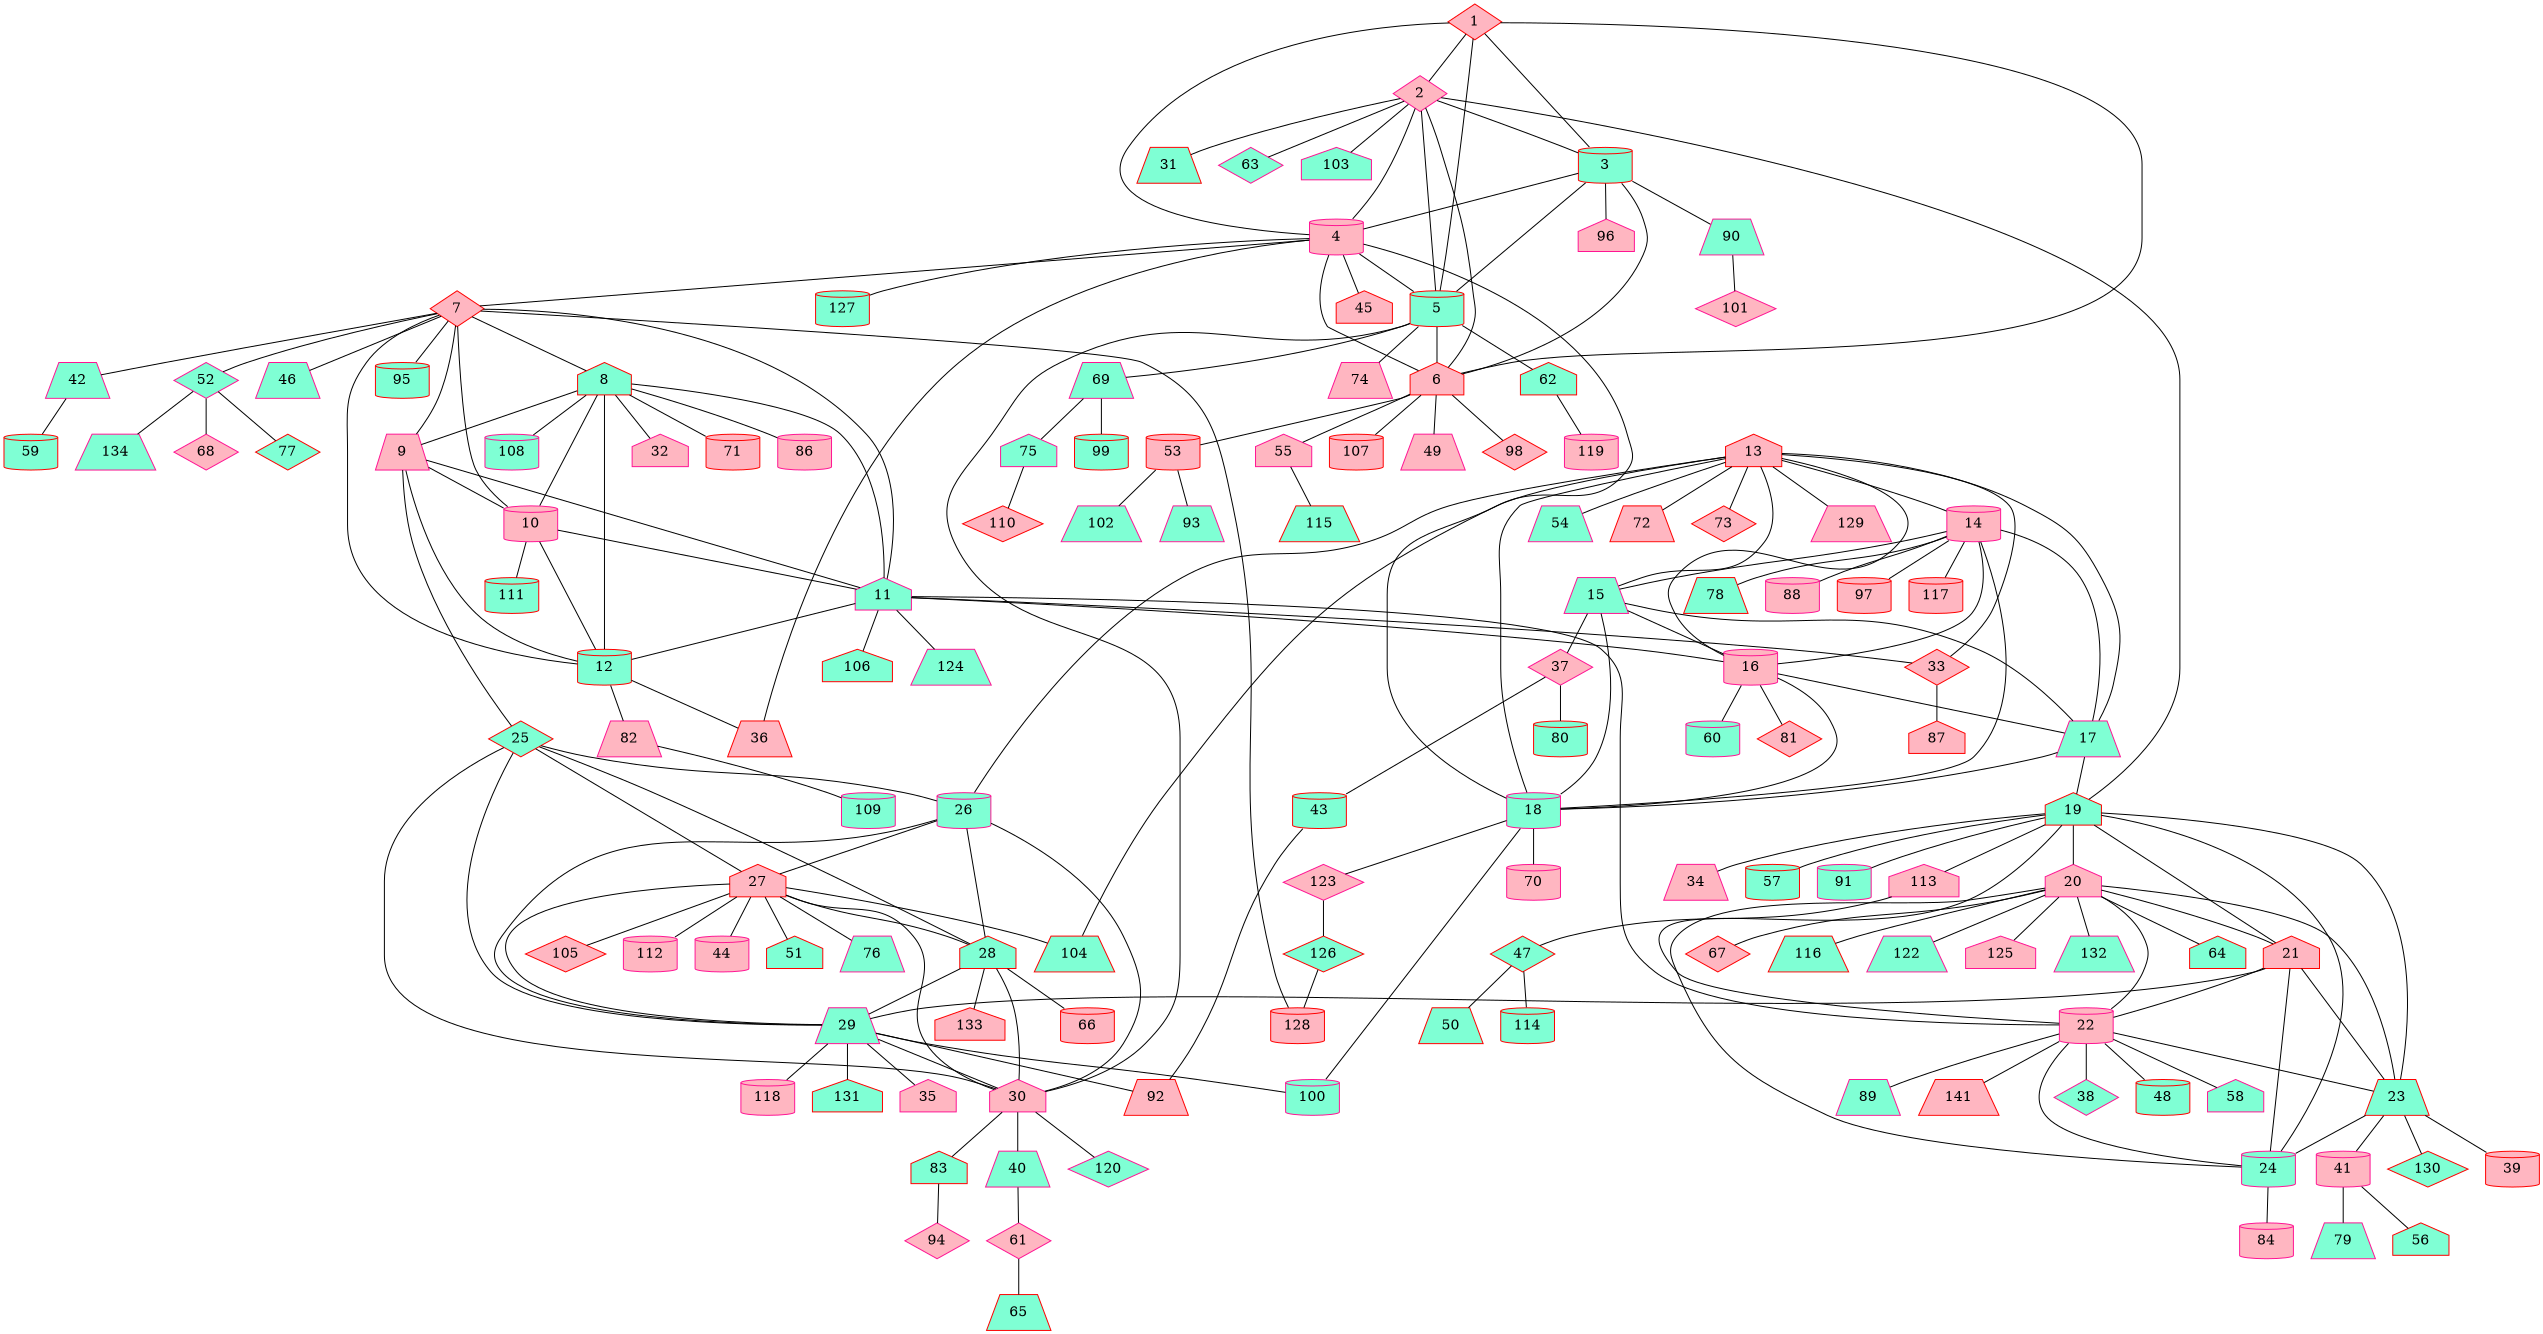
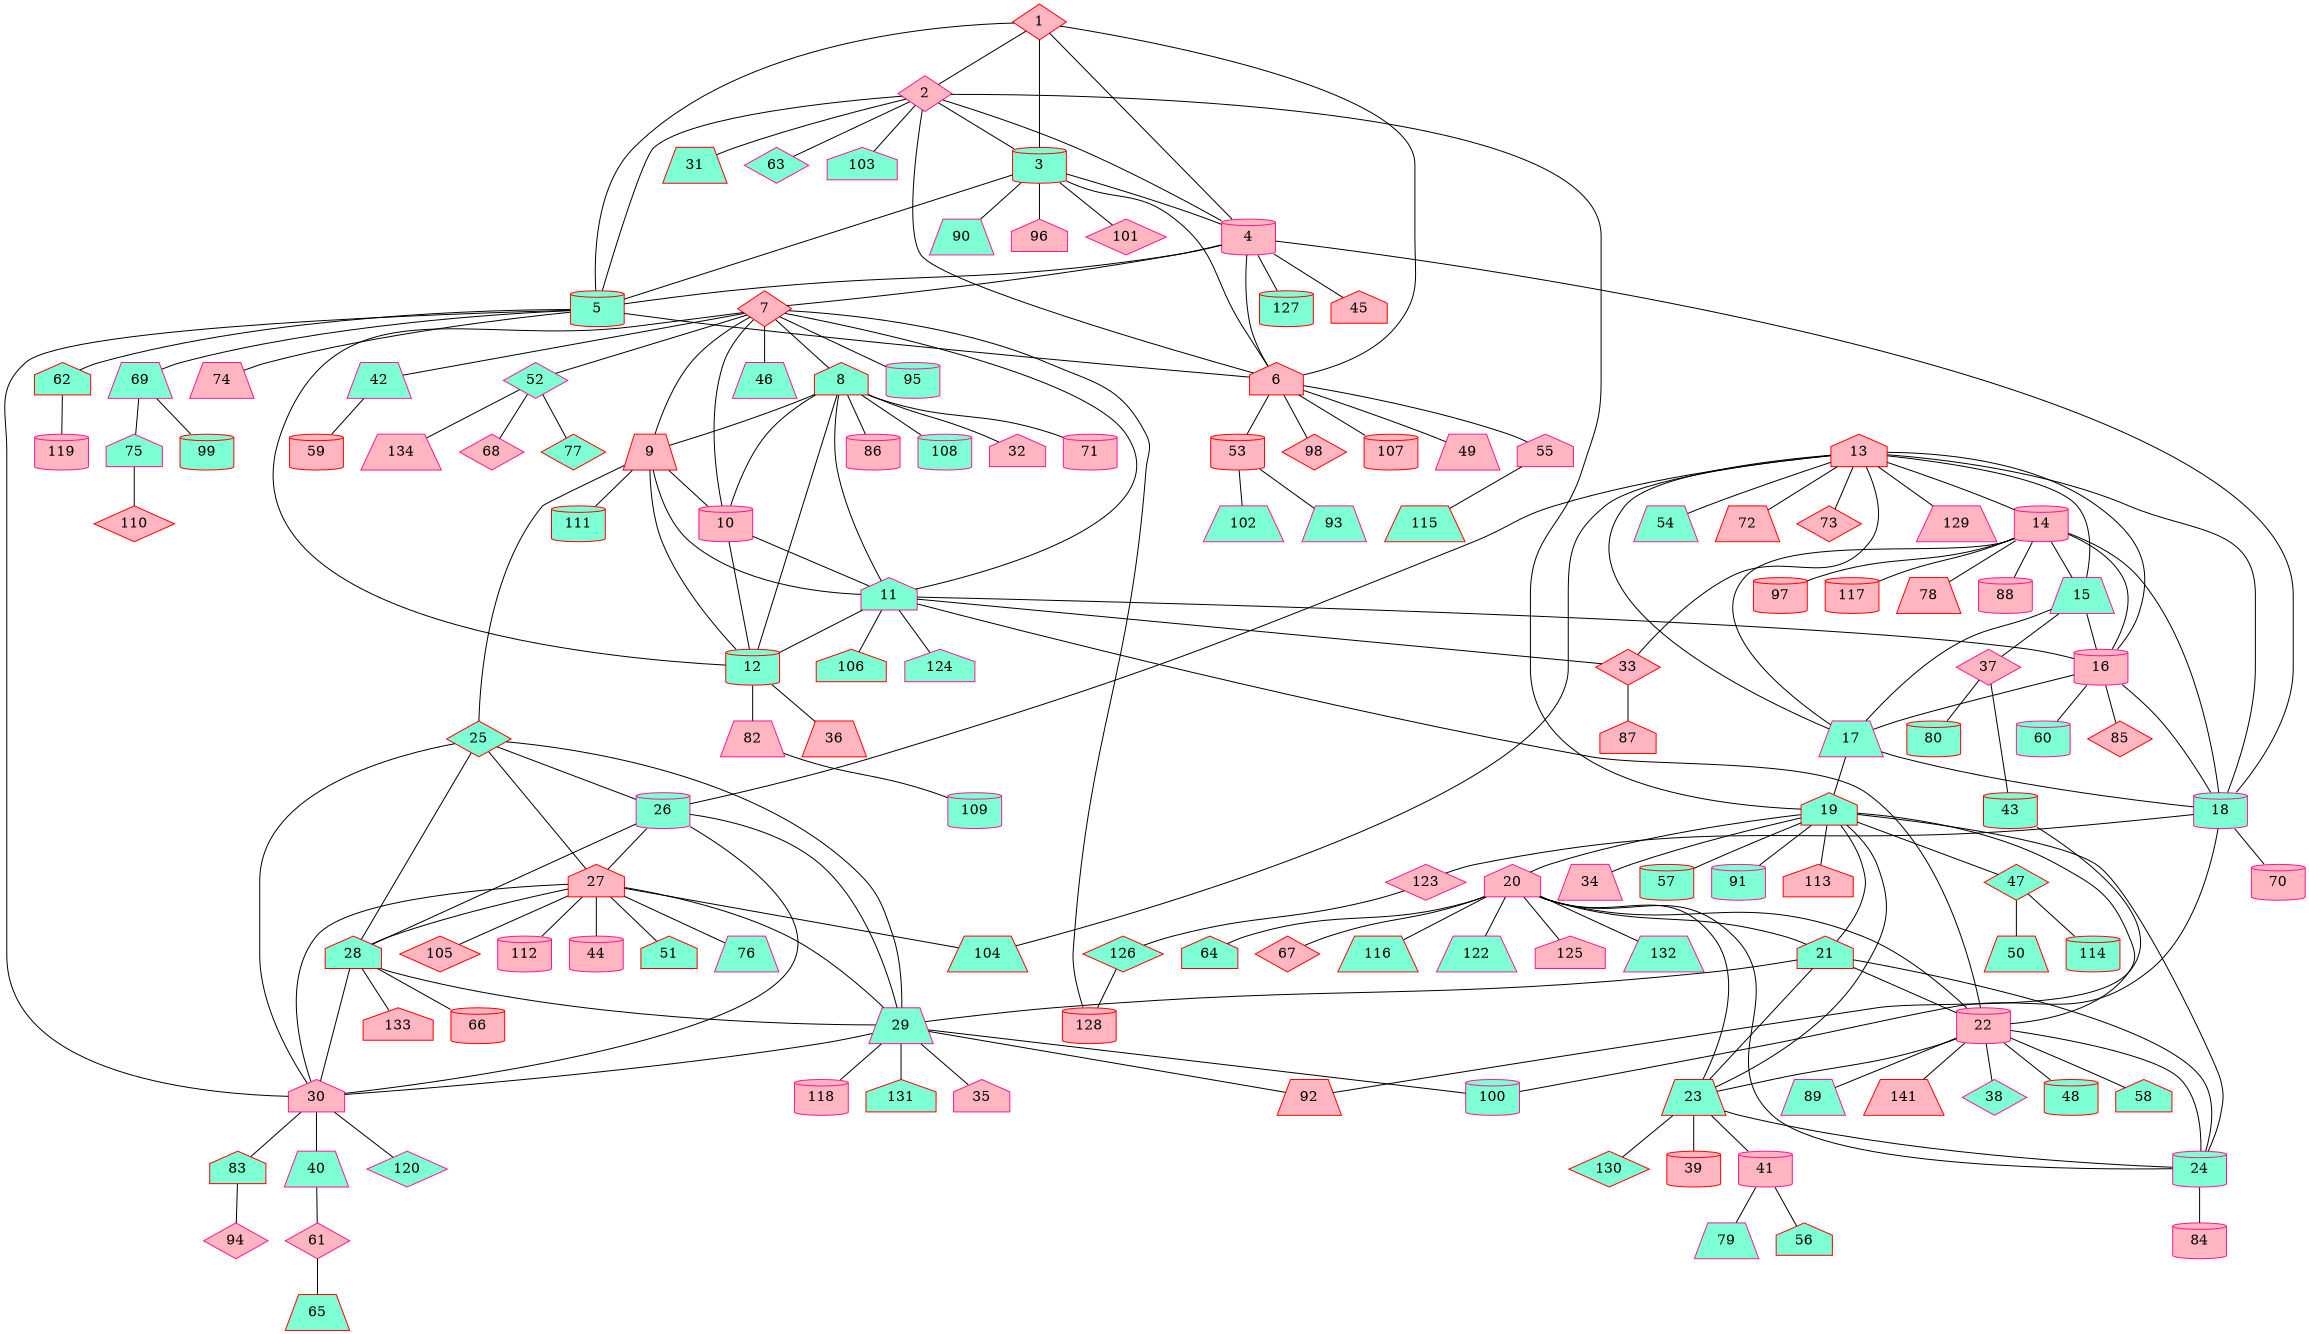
(1734, 273) -> (1086, 204)
(946, 376) -> none
(402, 380) -> (913, 380)
(31, 452) -> (316, 452)
(116, 452) -> (401, 452)
(402, 452) -> (650, 452)
(733, 452) -> (1090, 452)
(521, 560) -> (614, 488)
(1716, 596) -> (1929, 596)
(951, 667) -> (940, 667)
(1609, 712) -> none
(1790, 739) -> (2120, 739)
(1924, 882) -> (1818, 882)
(1662, 921) -> (1928, 848)
(2291, 954) -> (1825, 954)
(2236, 1097) -> (2144, 1097)
